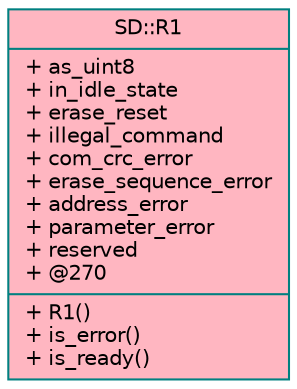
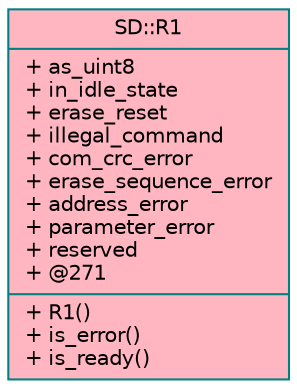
(67, 273) -> (67, 273)
